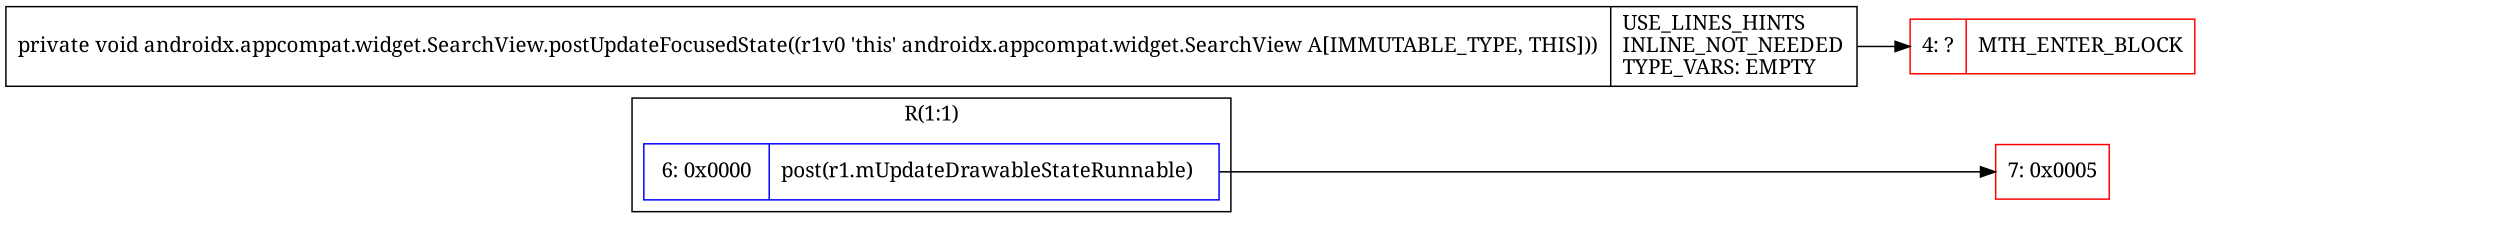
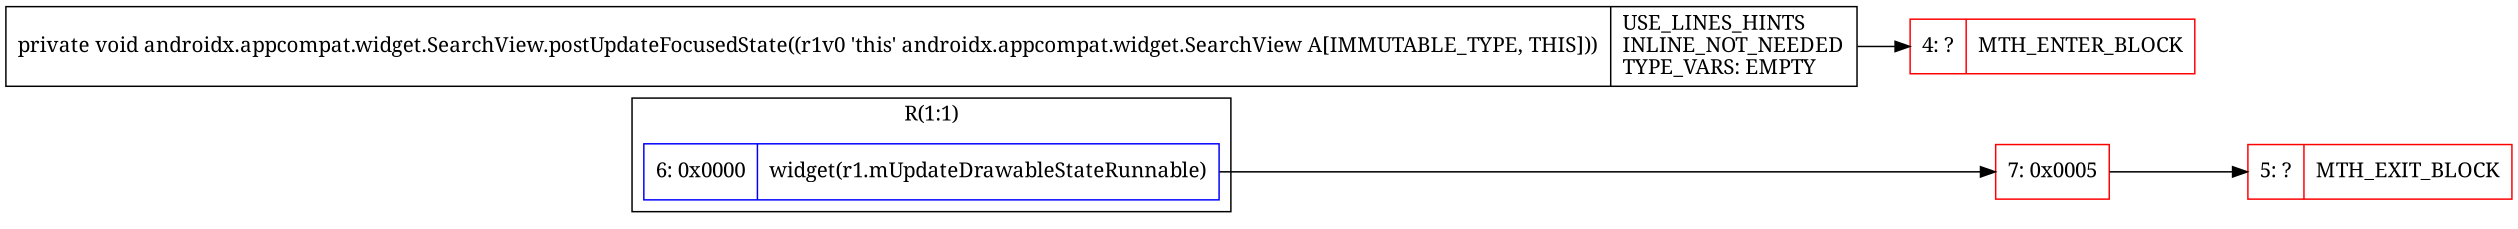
(988, 171) -> (988, 171)
none -> (2380, 172)
